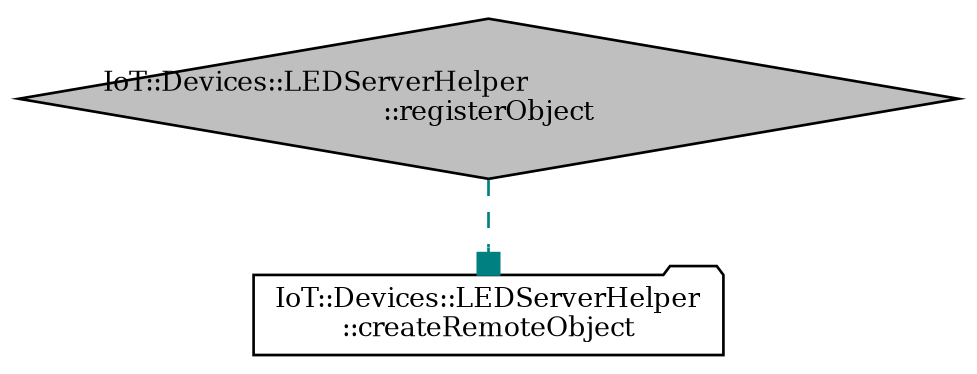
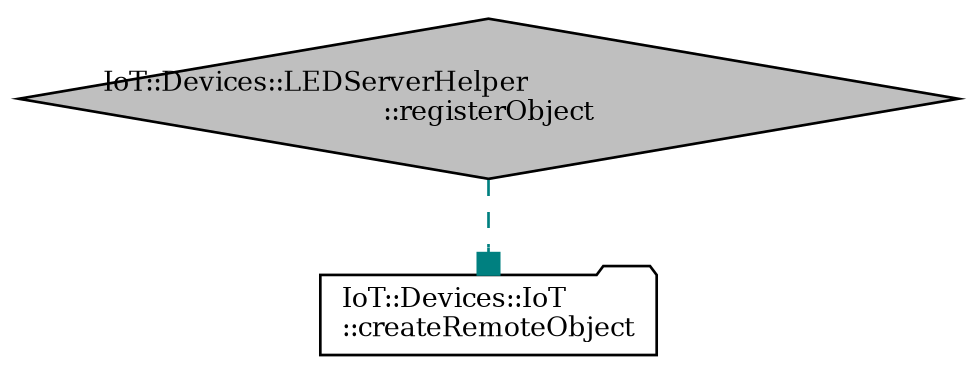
(489, 315) -> (489, 315)
